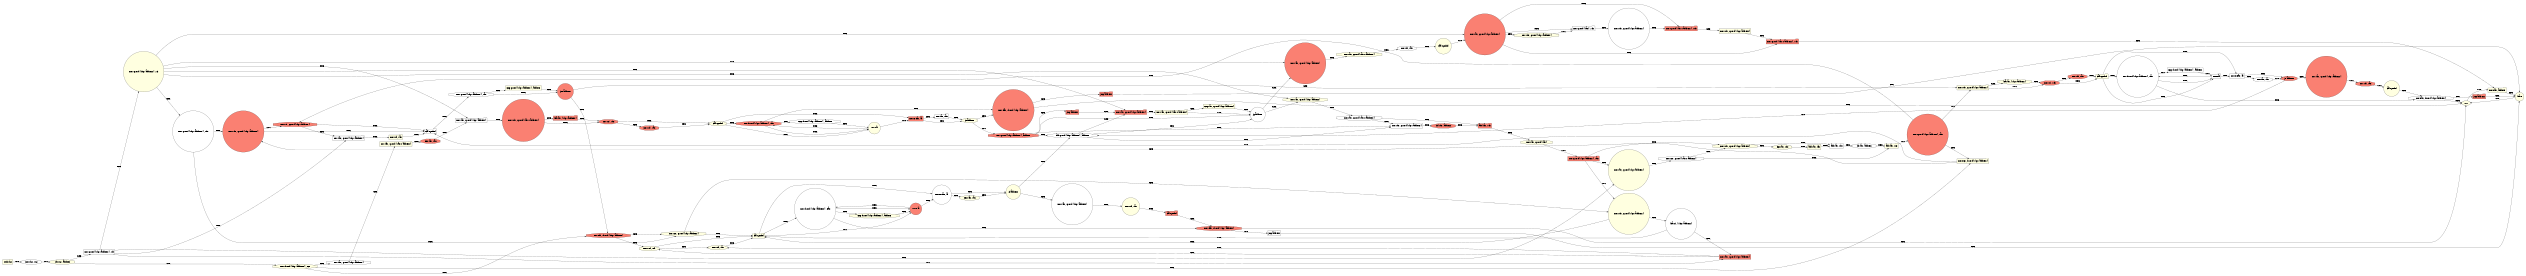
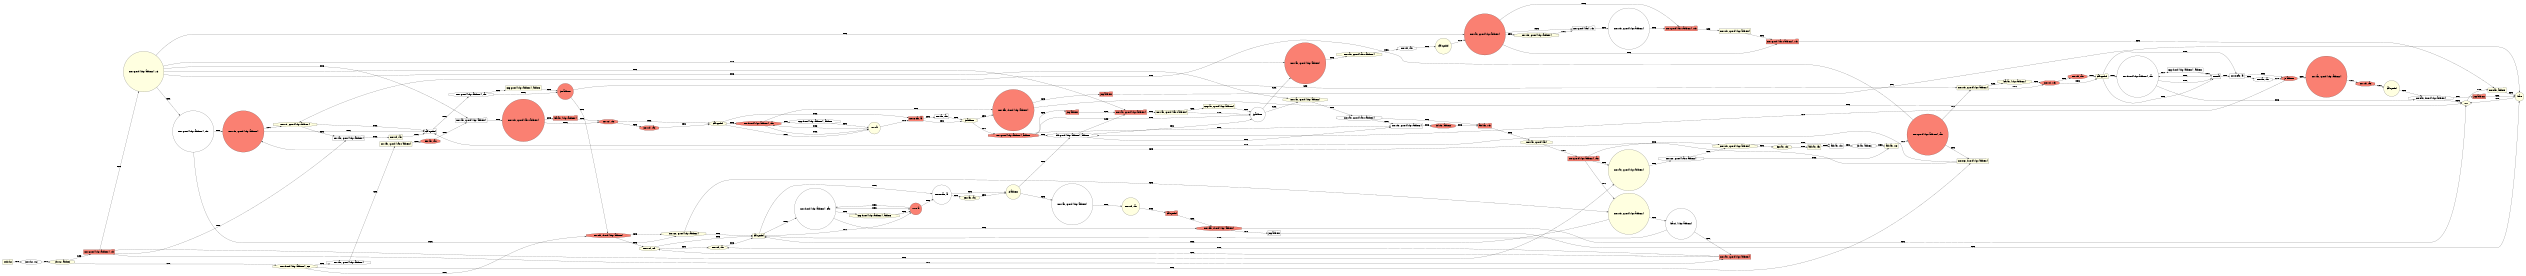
(295, 124) -> (295, 124)
(99, 252) -> (99, 252)
